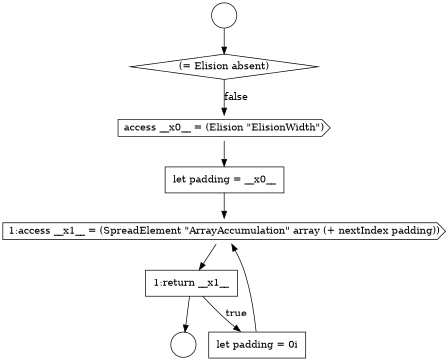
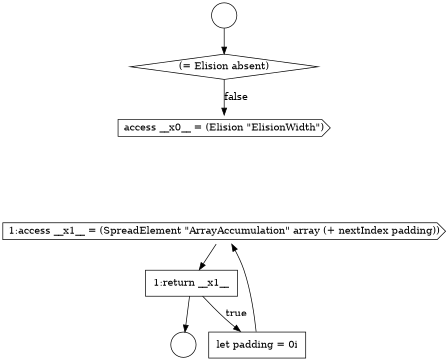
(224, 180) -> none
